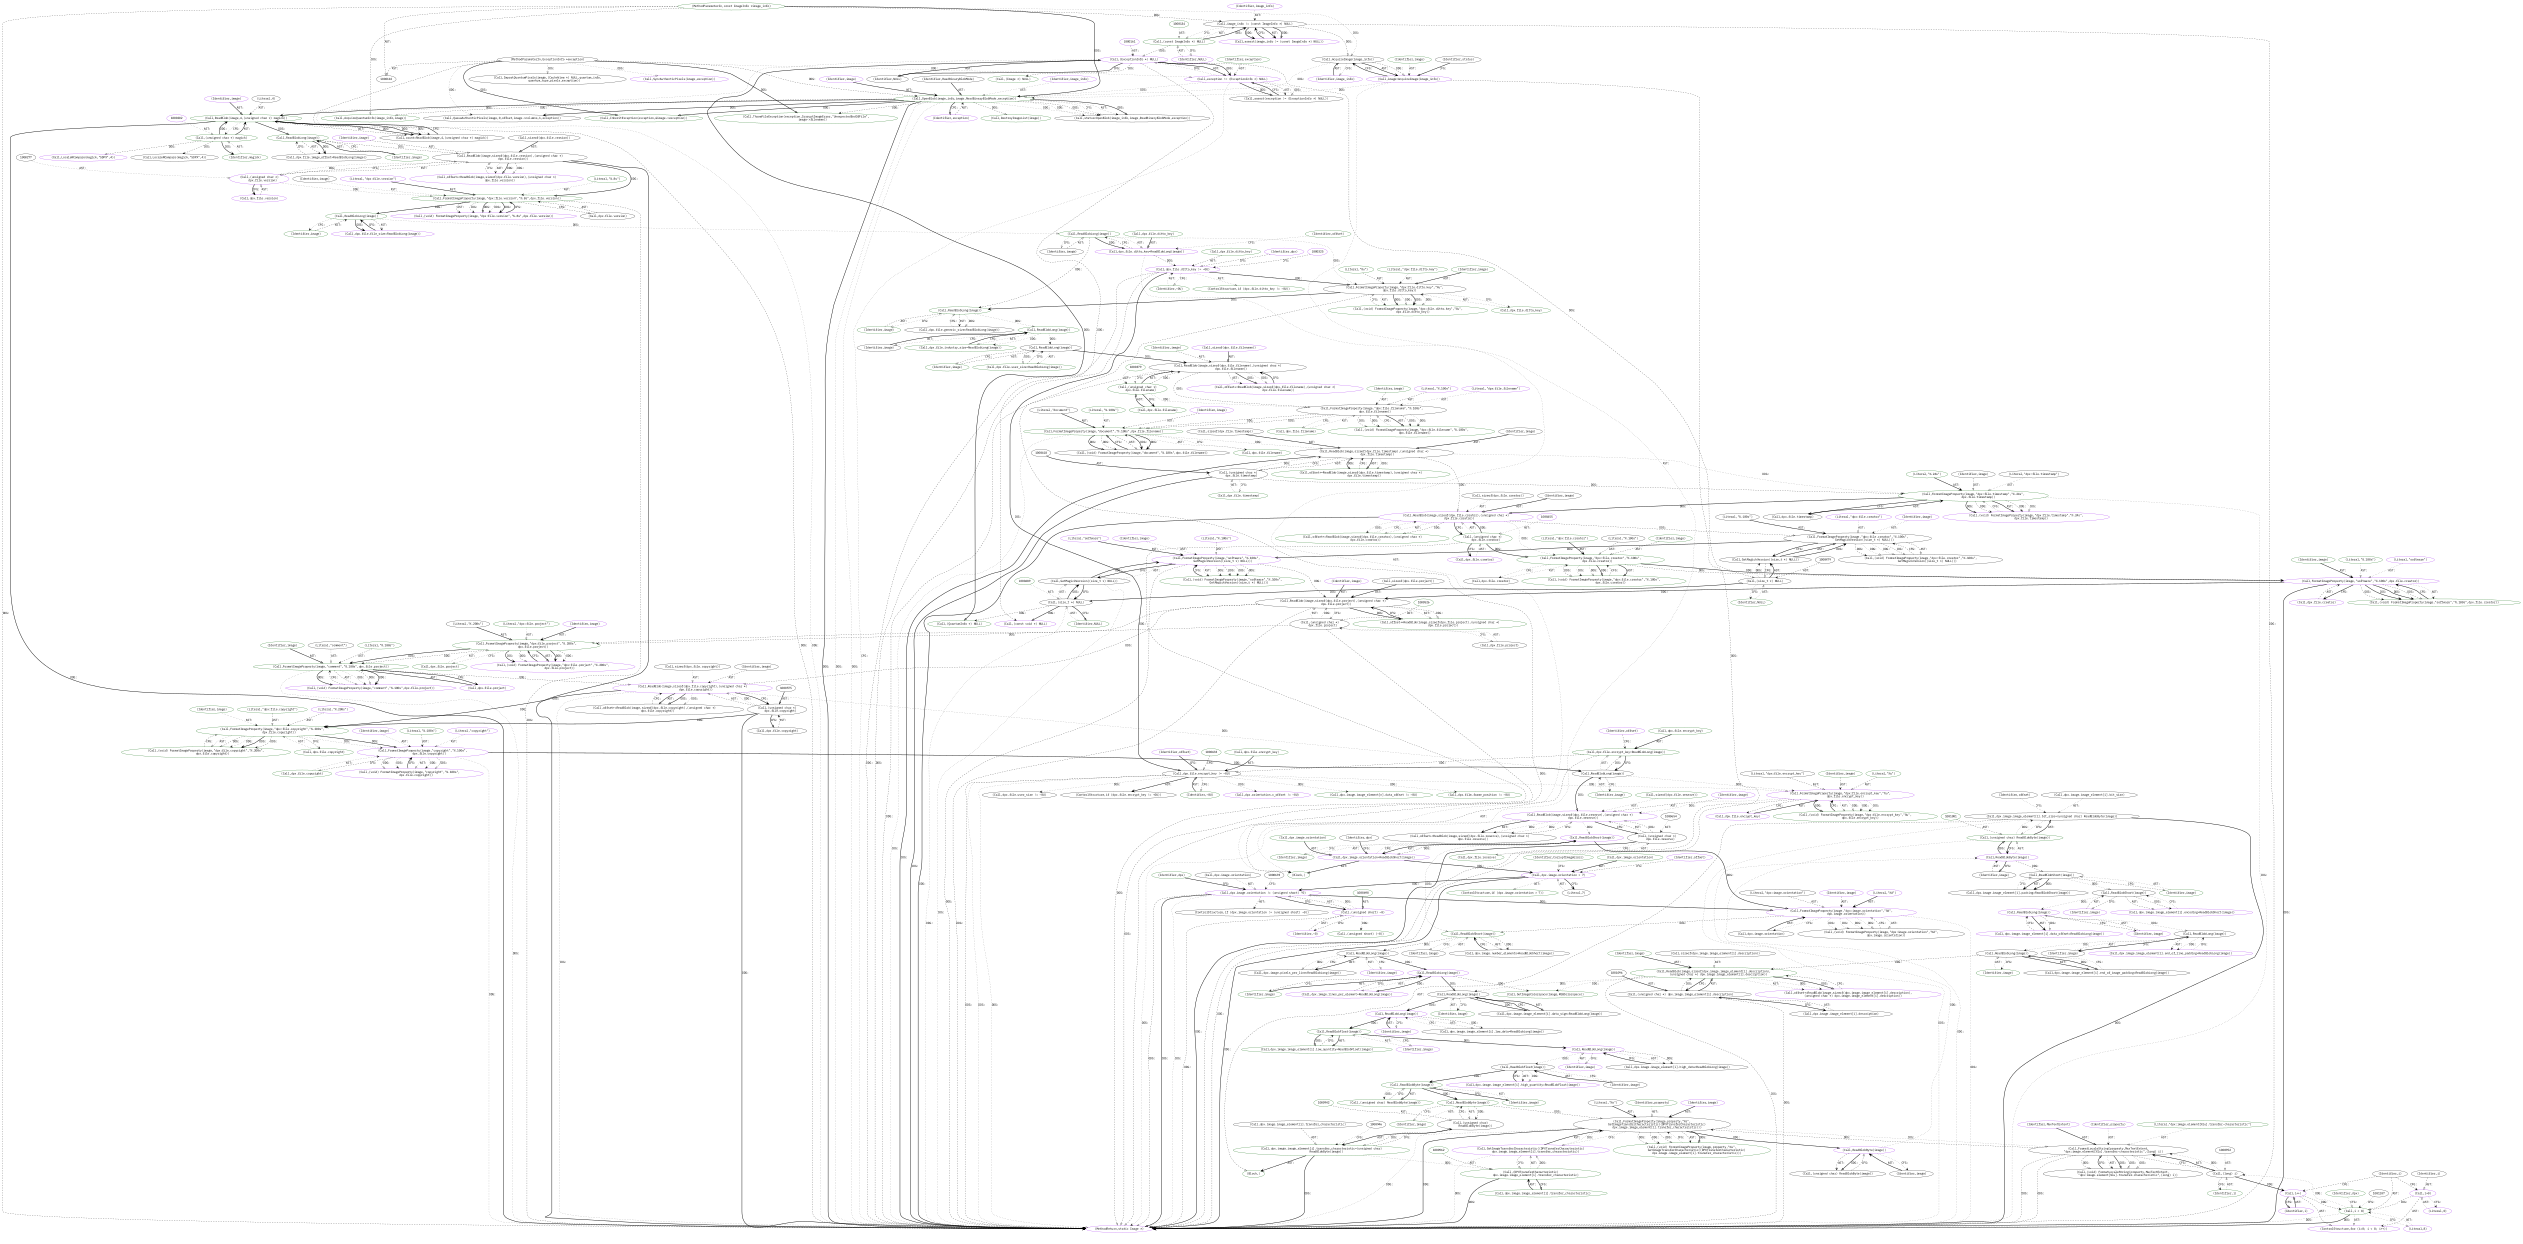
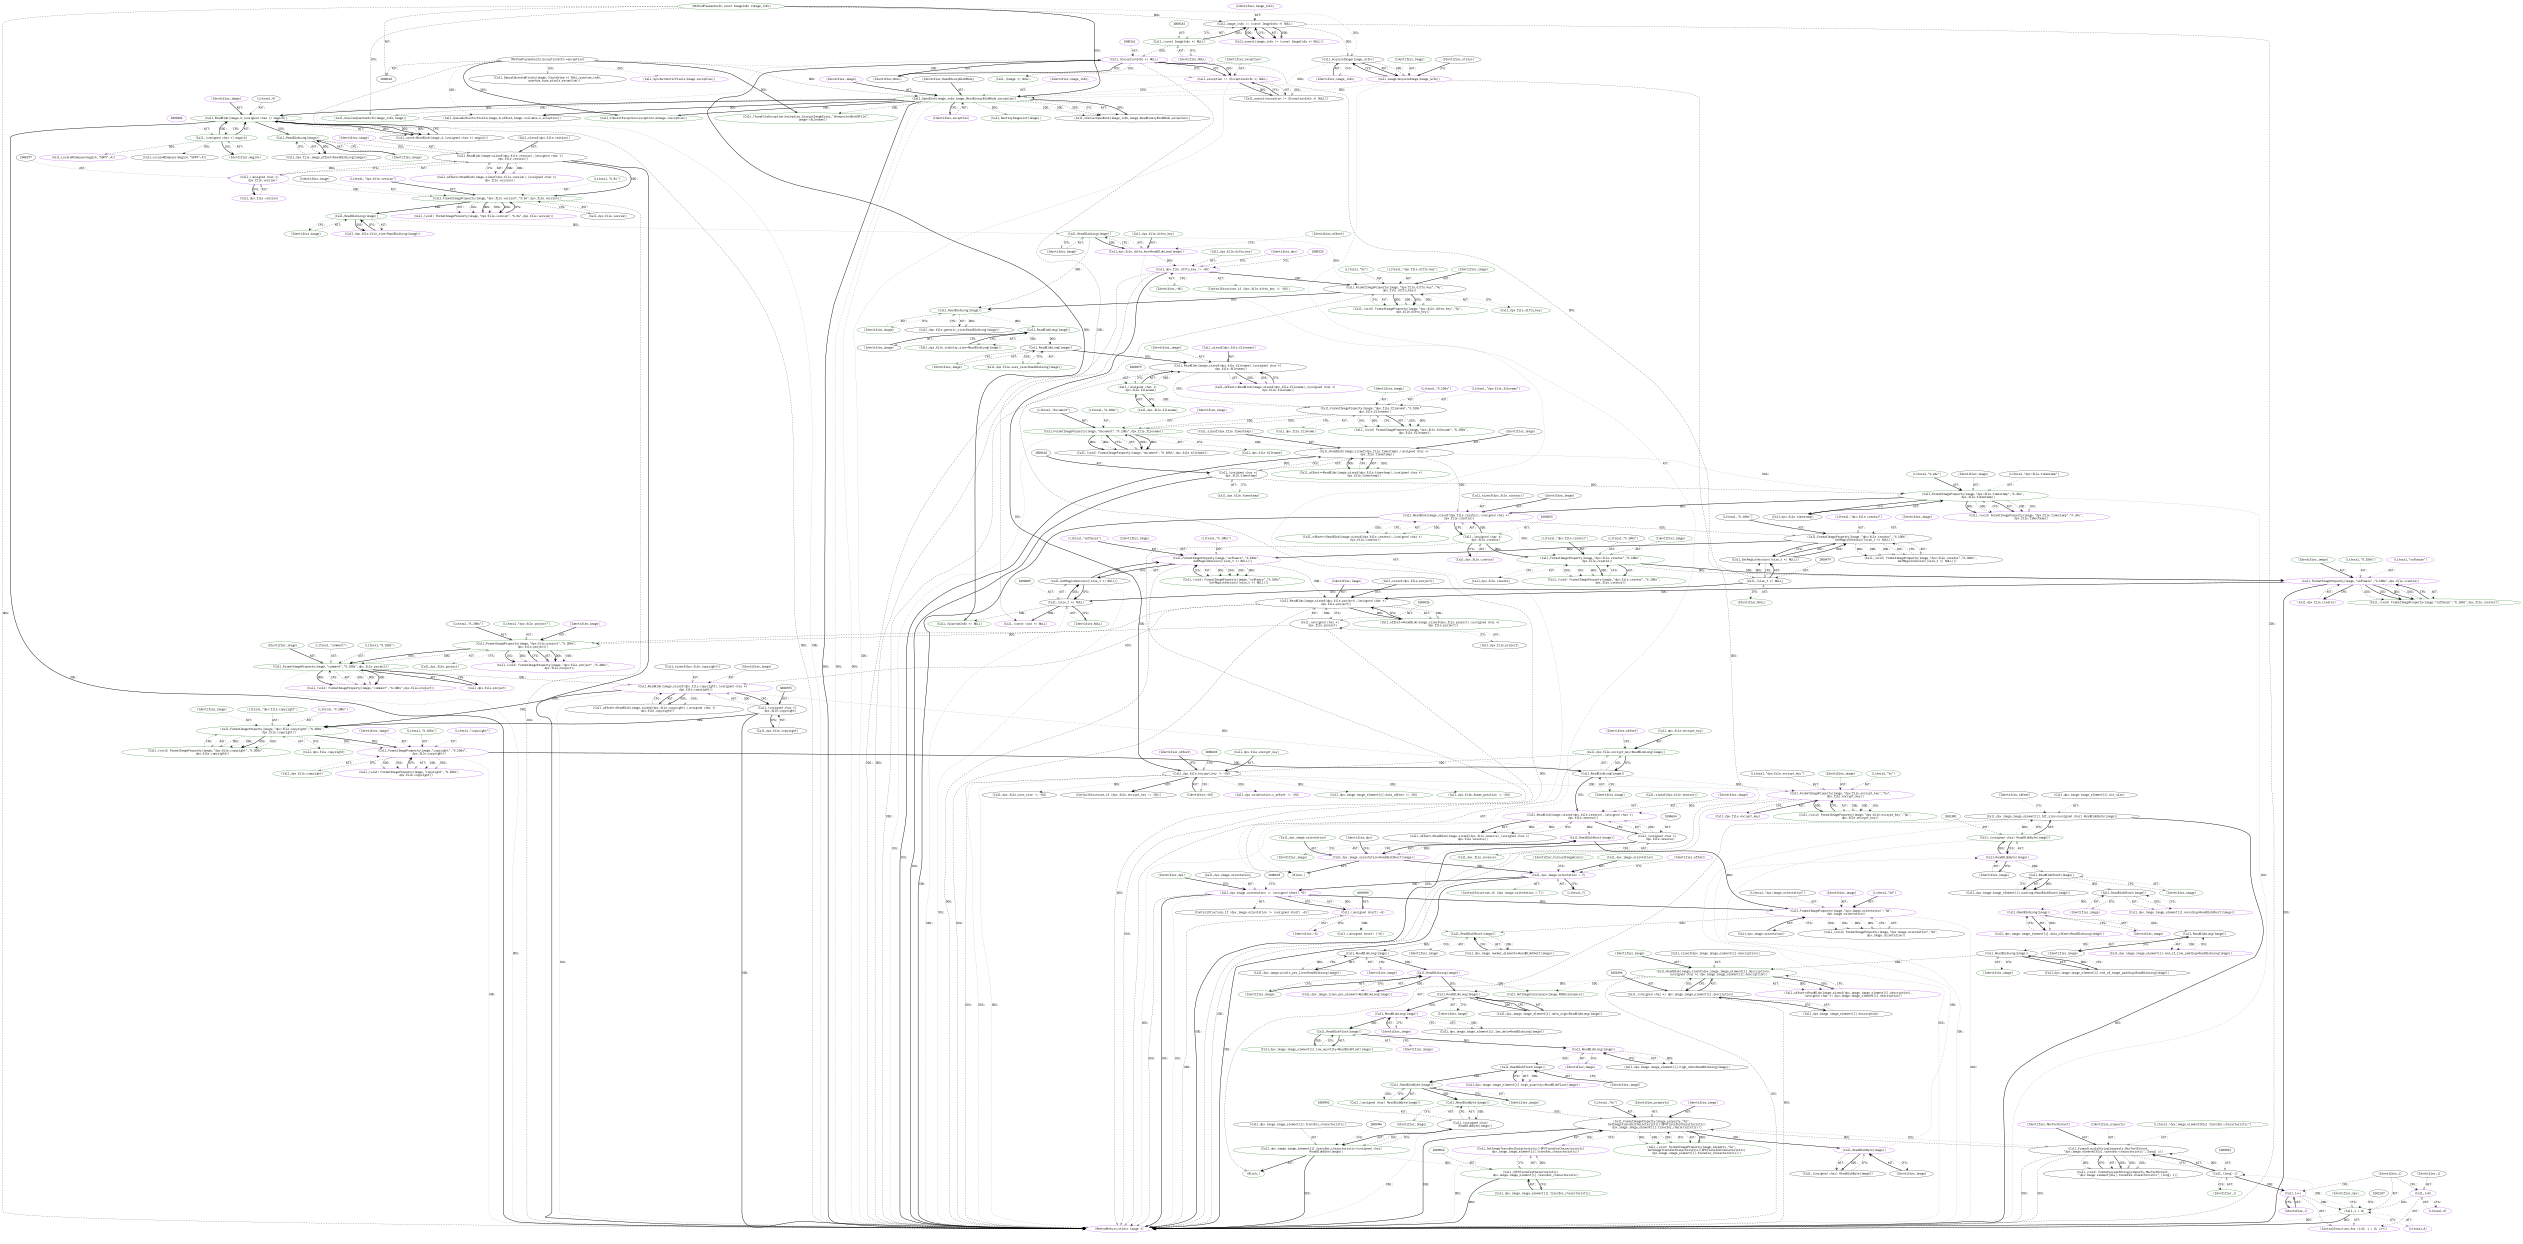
(865, 656) -> (865, 656)
